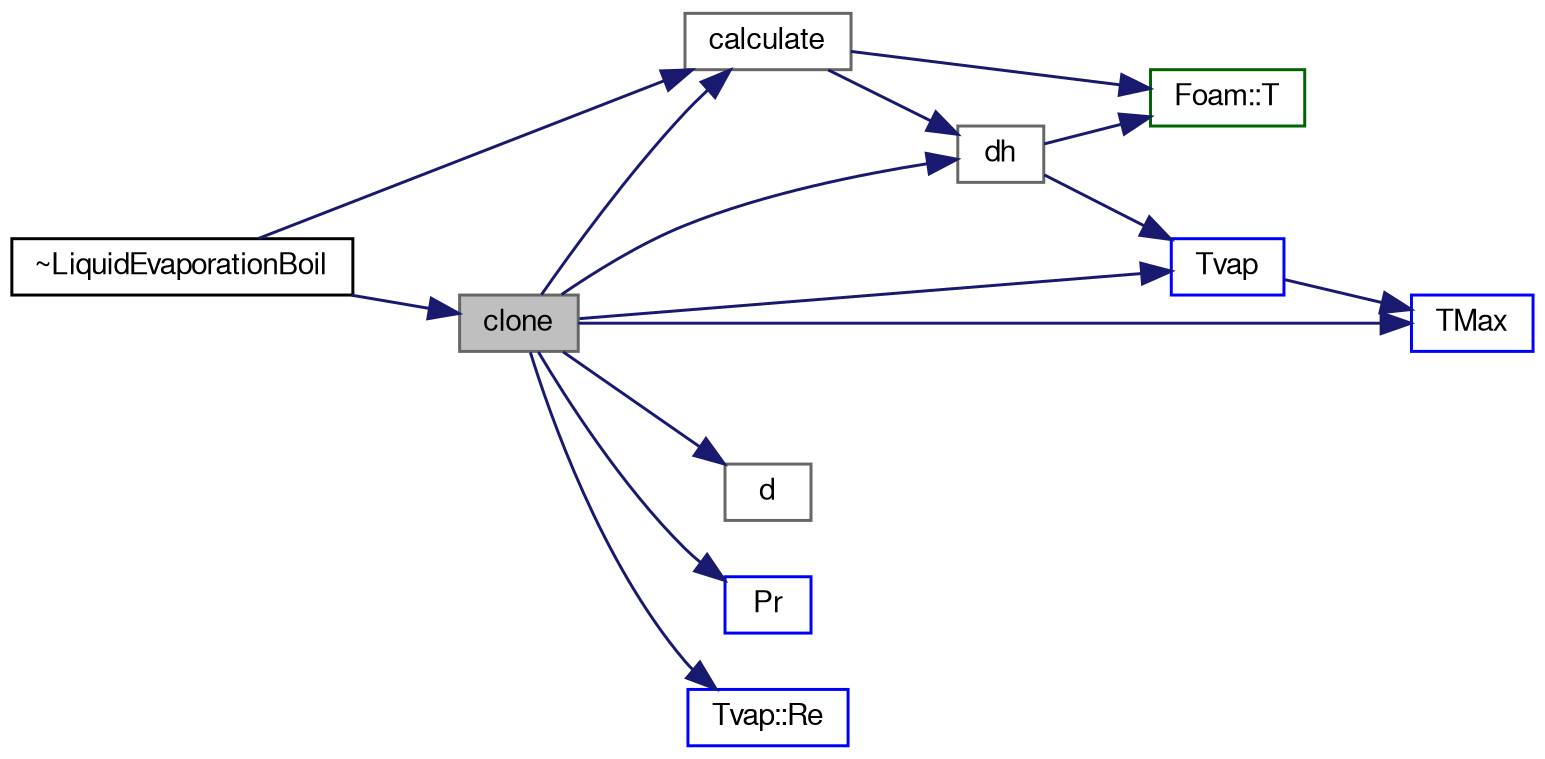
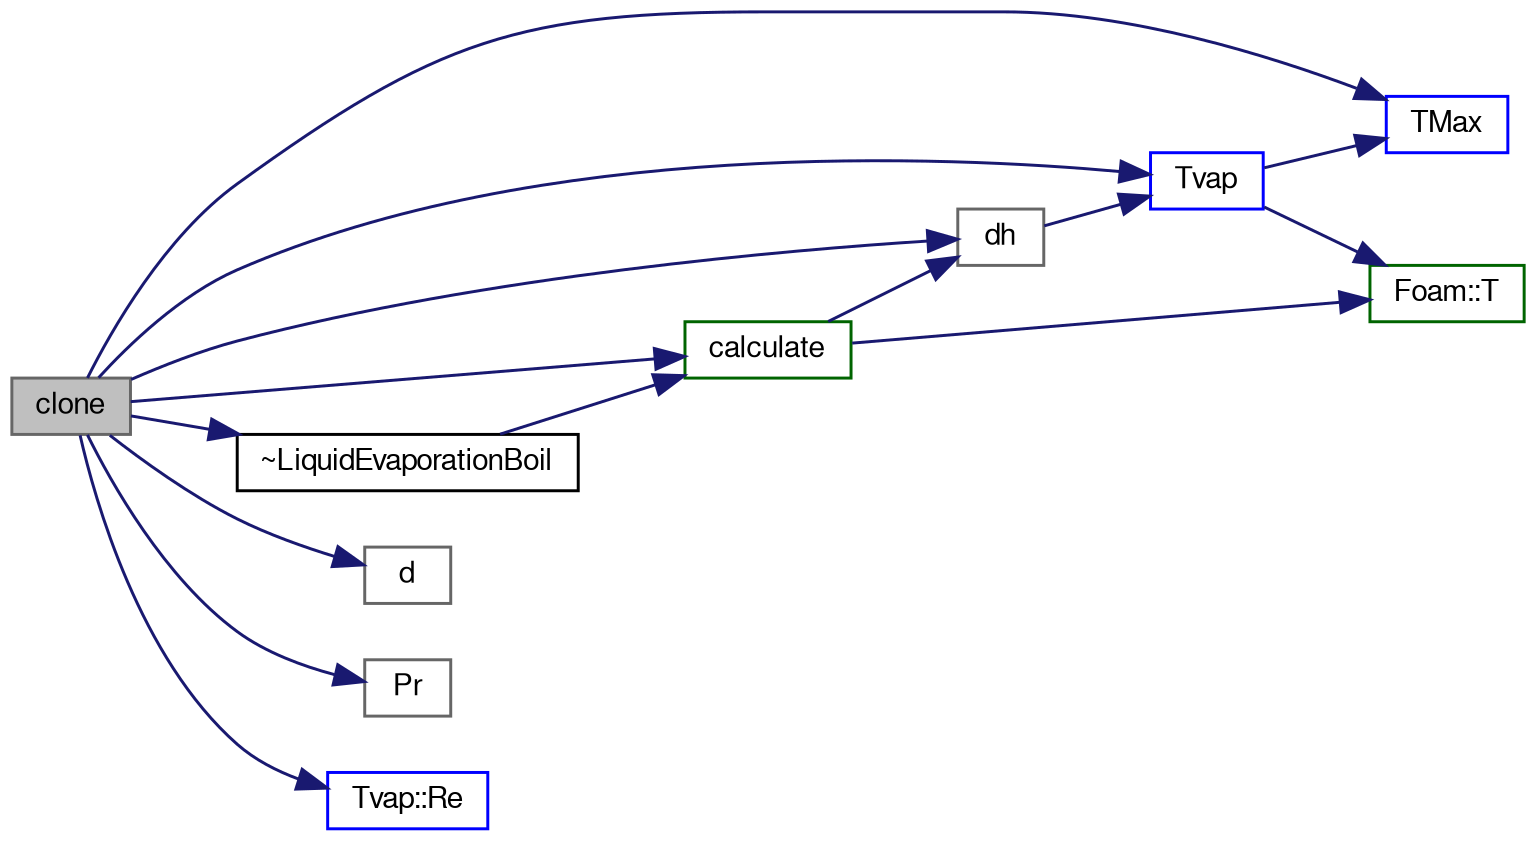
(768, 42) -> (768, 350)
(1083, 134) -> (1311, 229)
(390, 302) -> (170, 423)
(768, 605) -> (408, 688)
